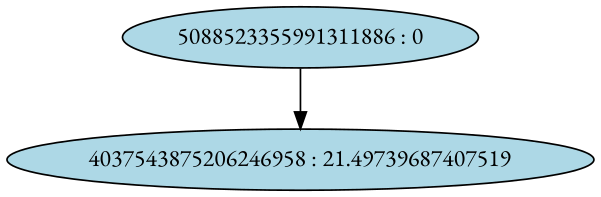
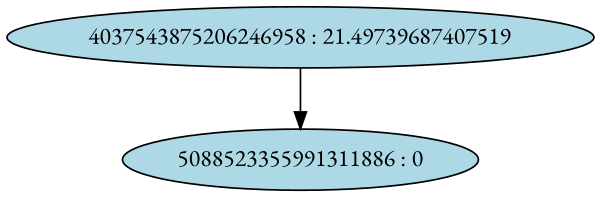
(300, 90) -> (300, 90)
